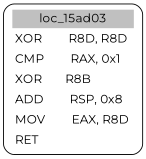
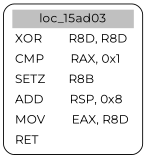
(53, 79) -> (55, 79)
